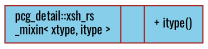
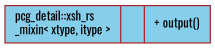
(174, 24) -> (177, 24)
